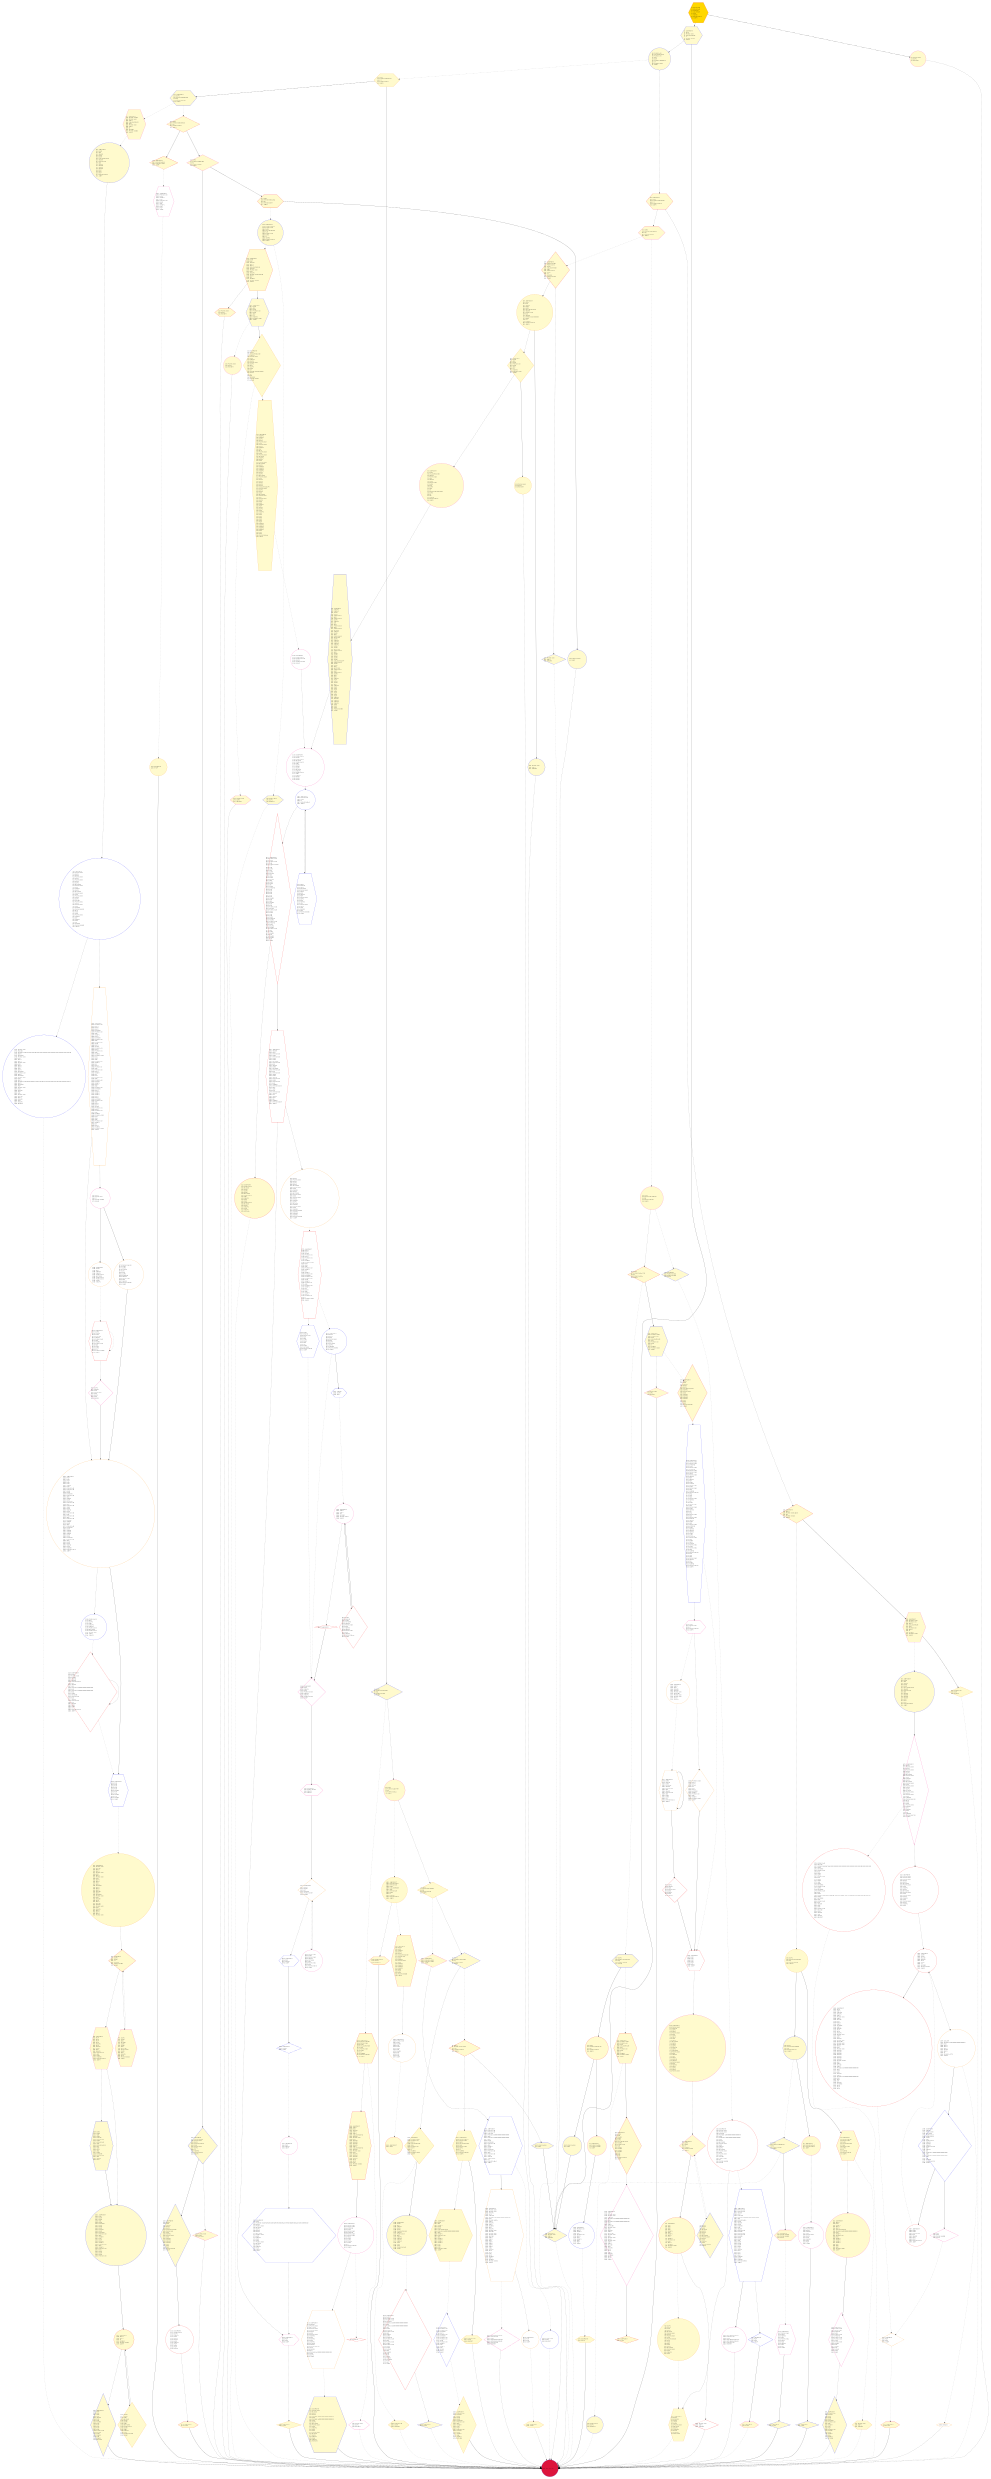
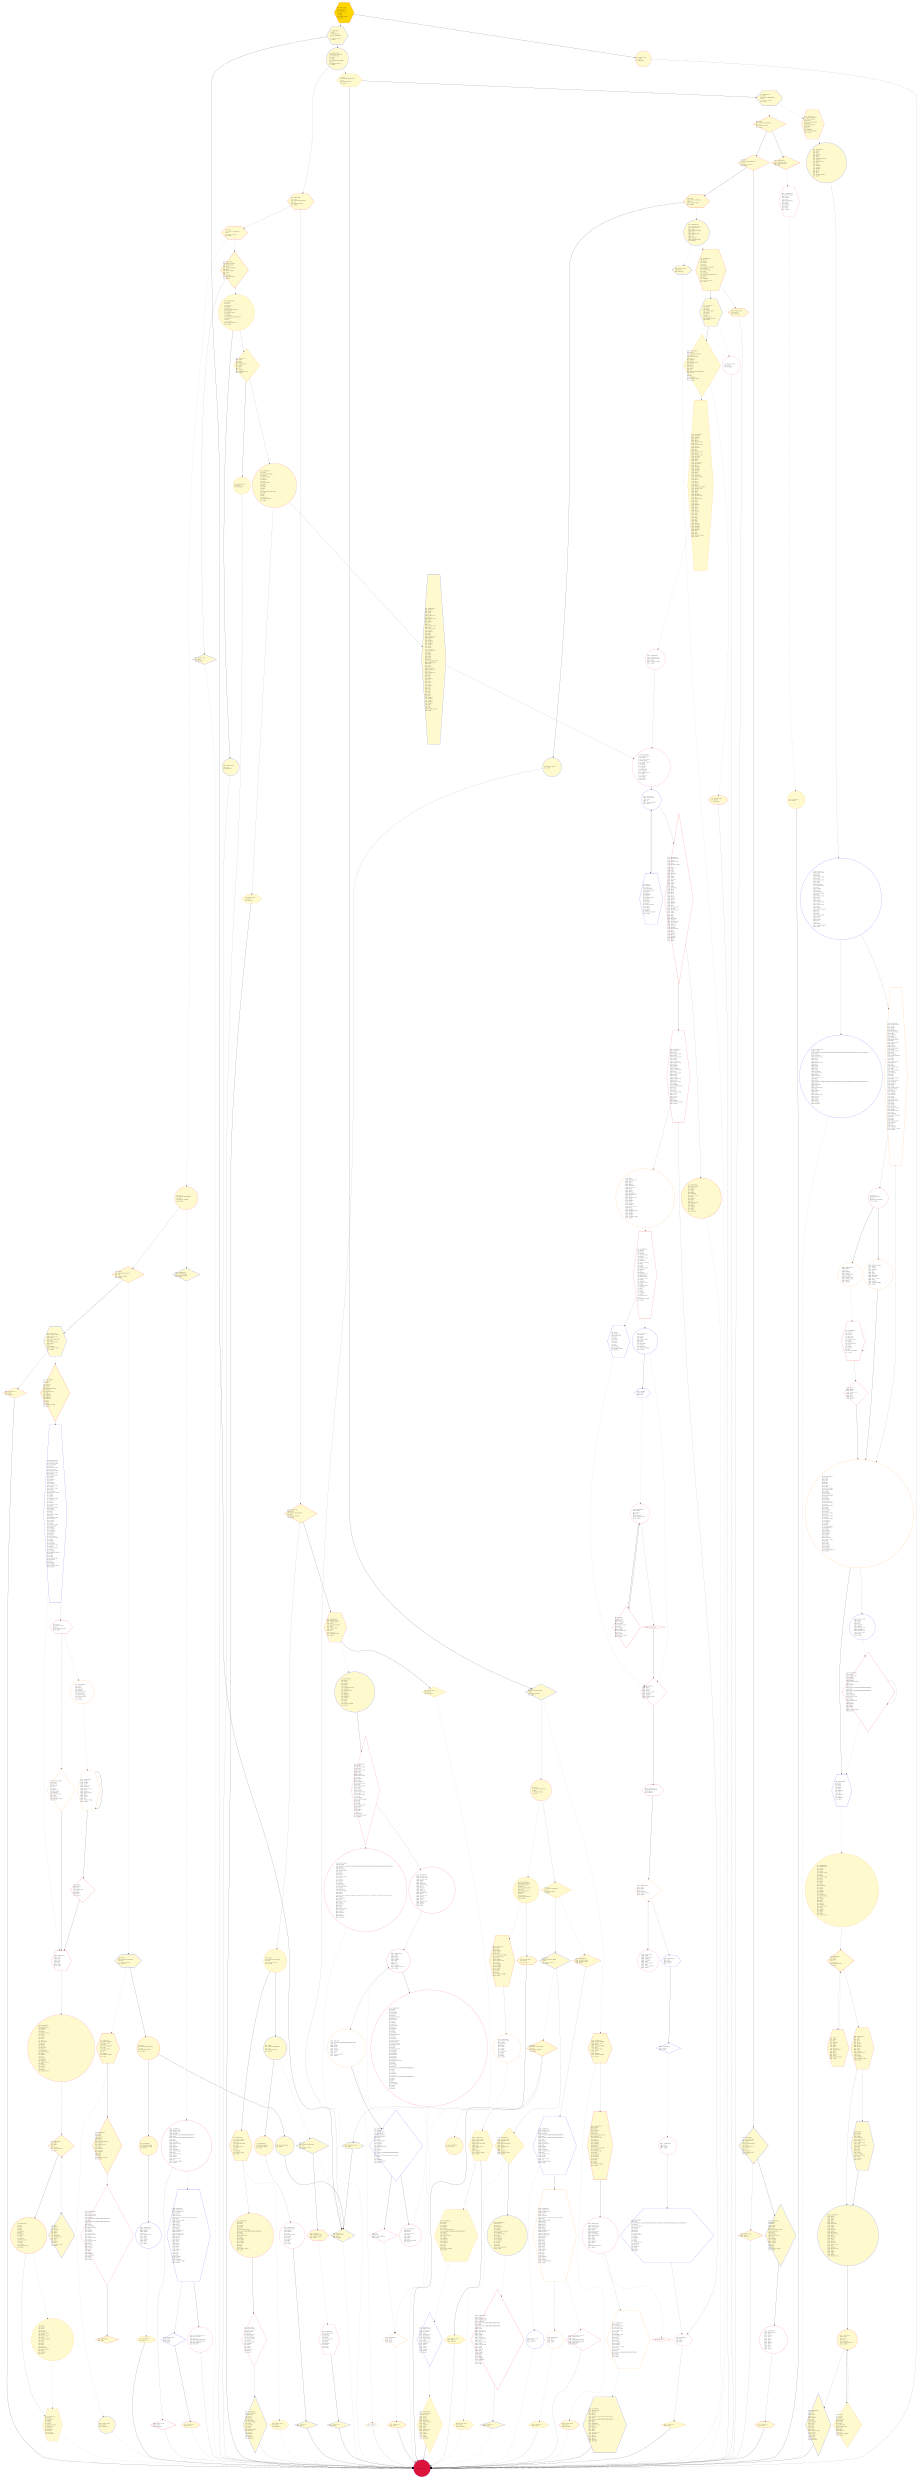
(232, 365) -> (732, 365)
none -> (252, 899)
(359, 2425) -> (569, 2425)
